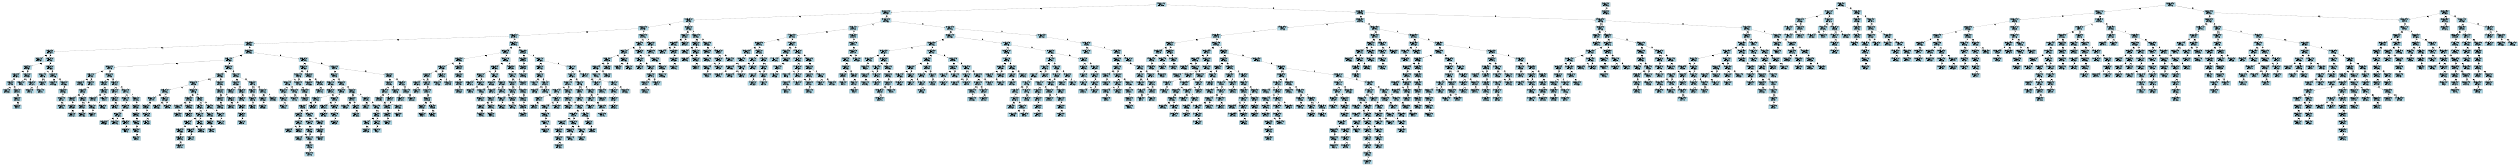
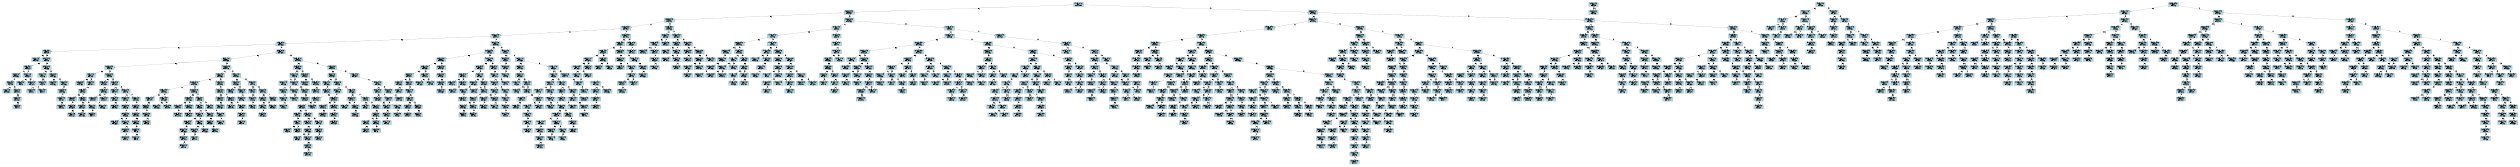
(2425, 16) -> (2212, 24)
(1800, 36) -> none
(2143, 40) -> (2002, 40)
(402, 83) -> none
none -> (263, 103)
(121, 119) -> (126, 126)
